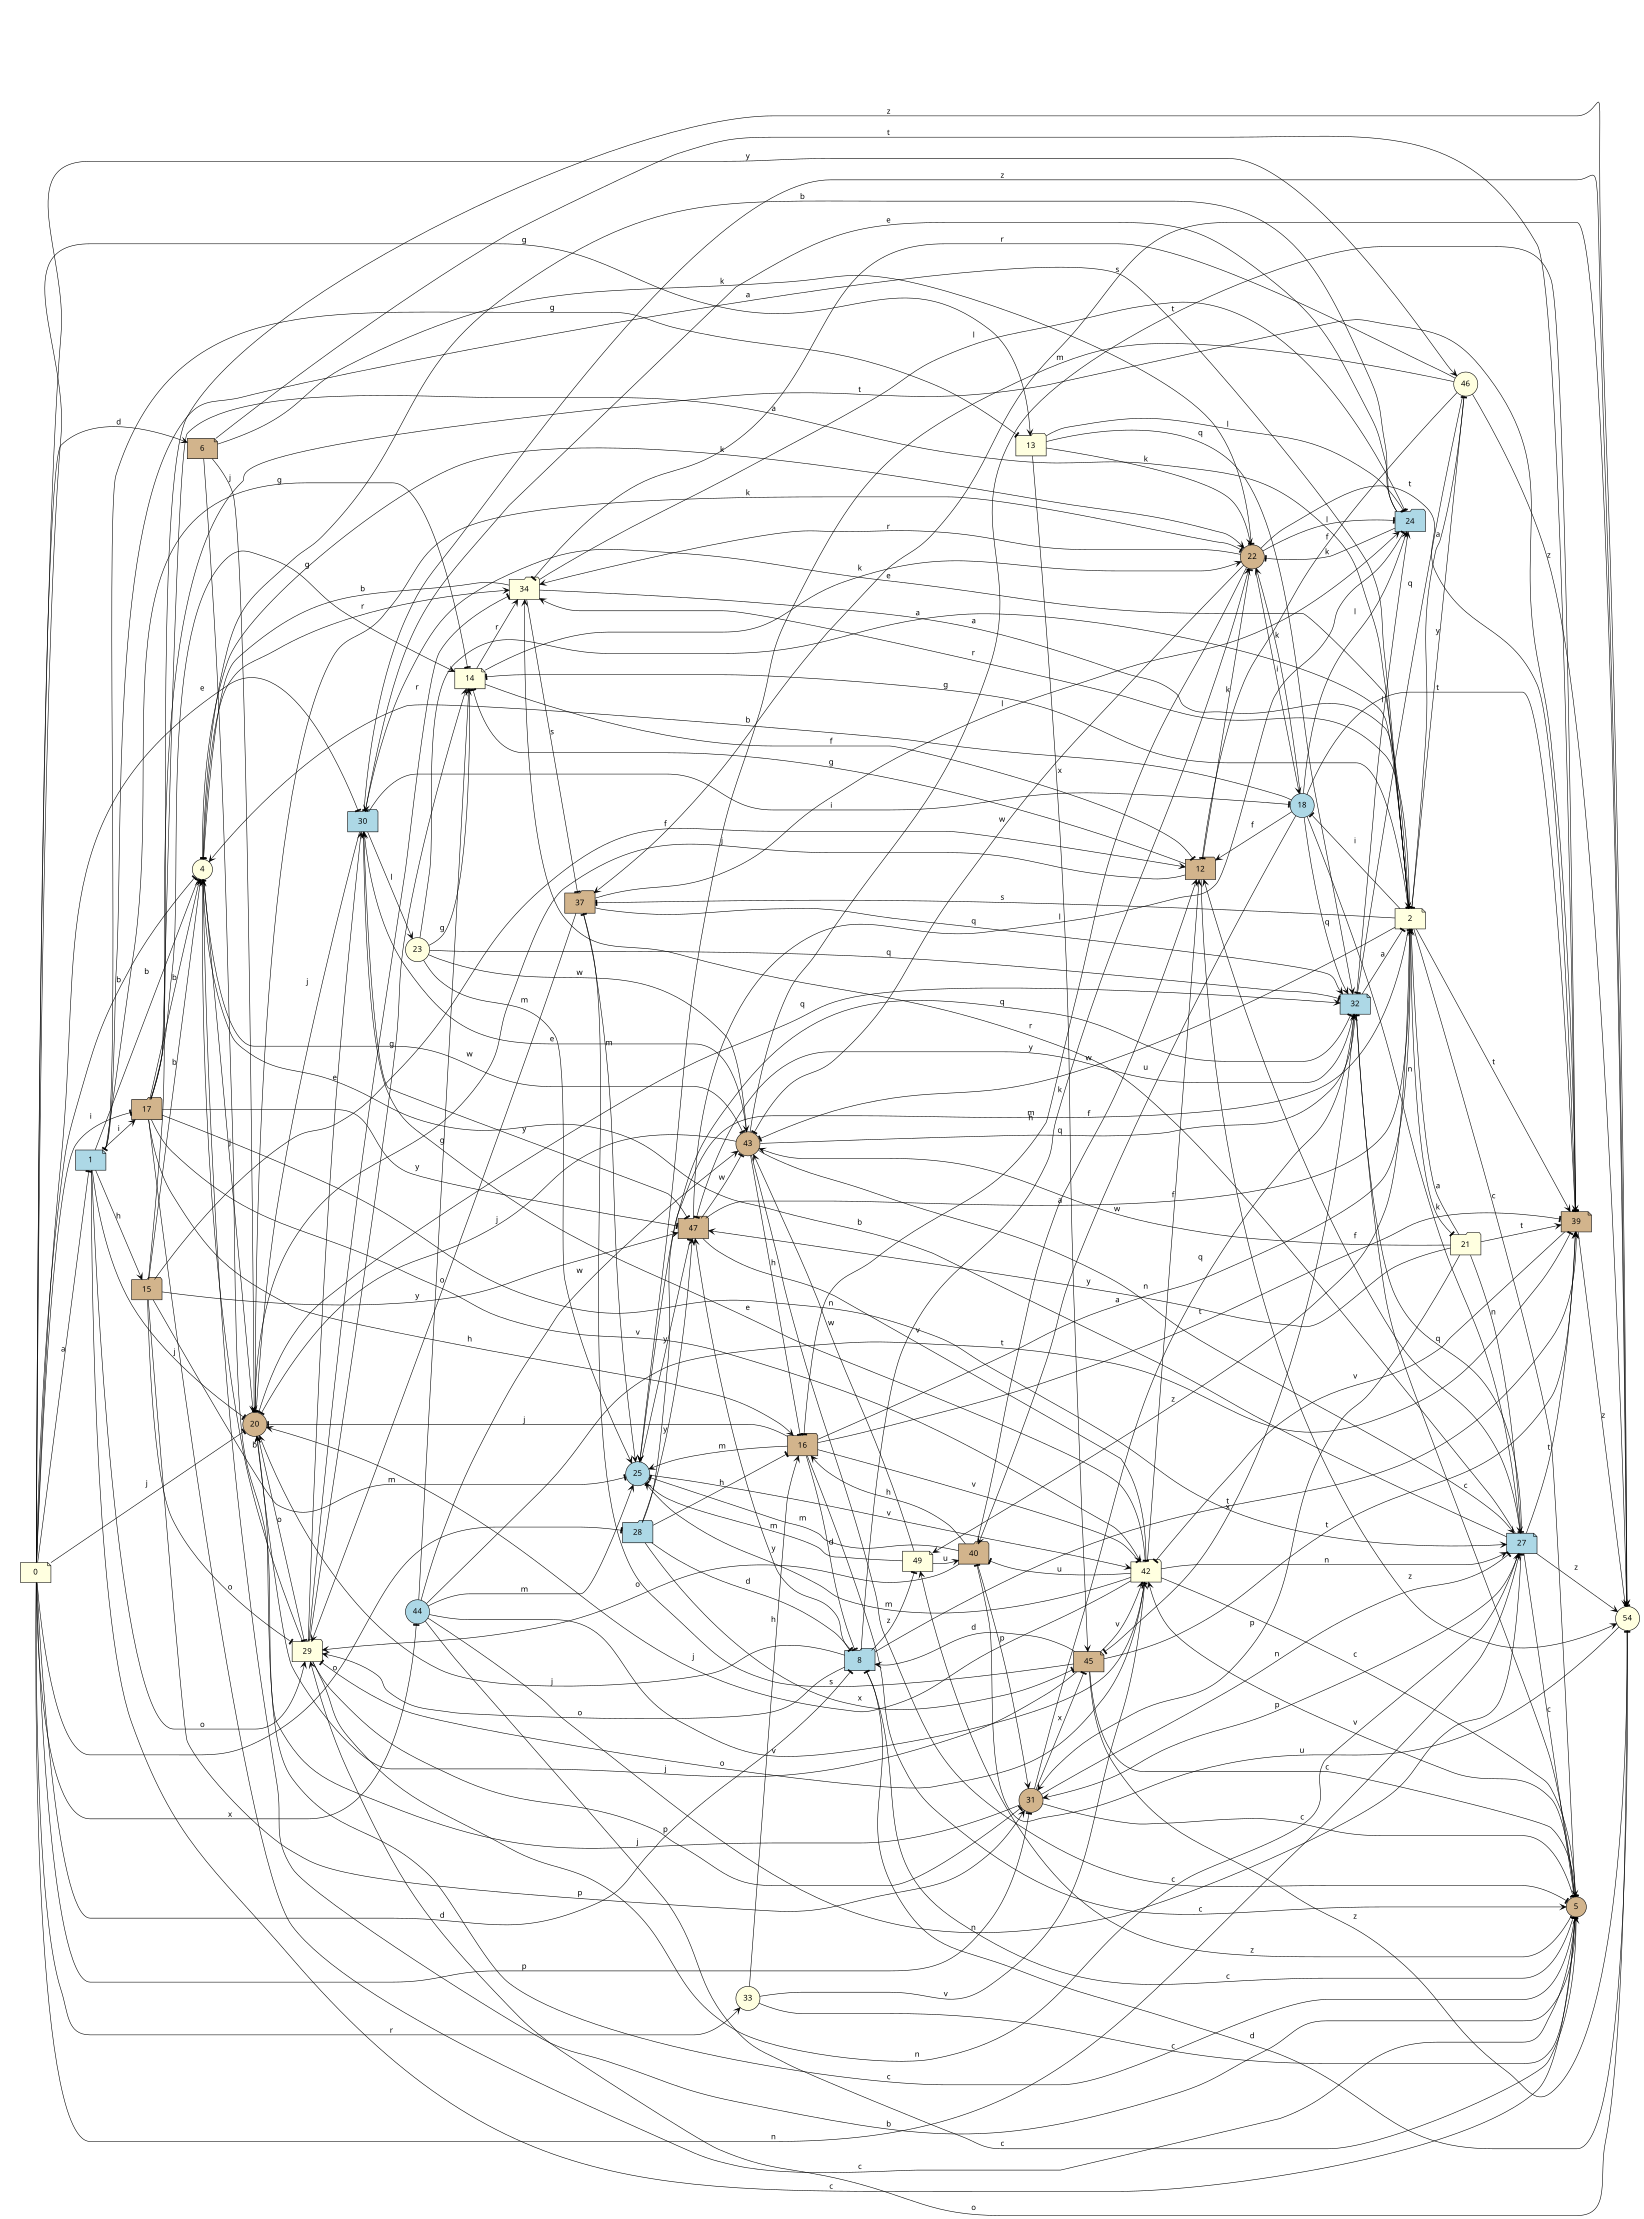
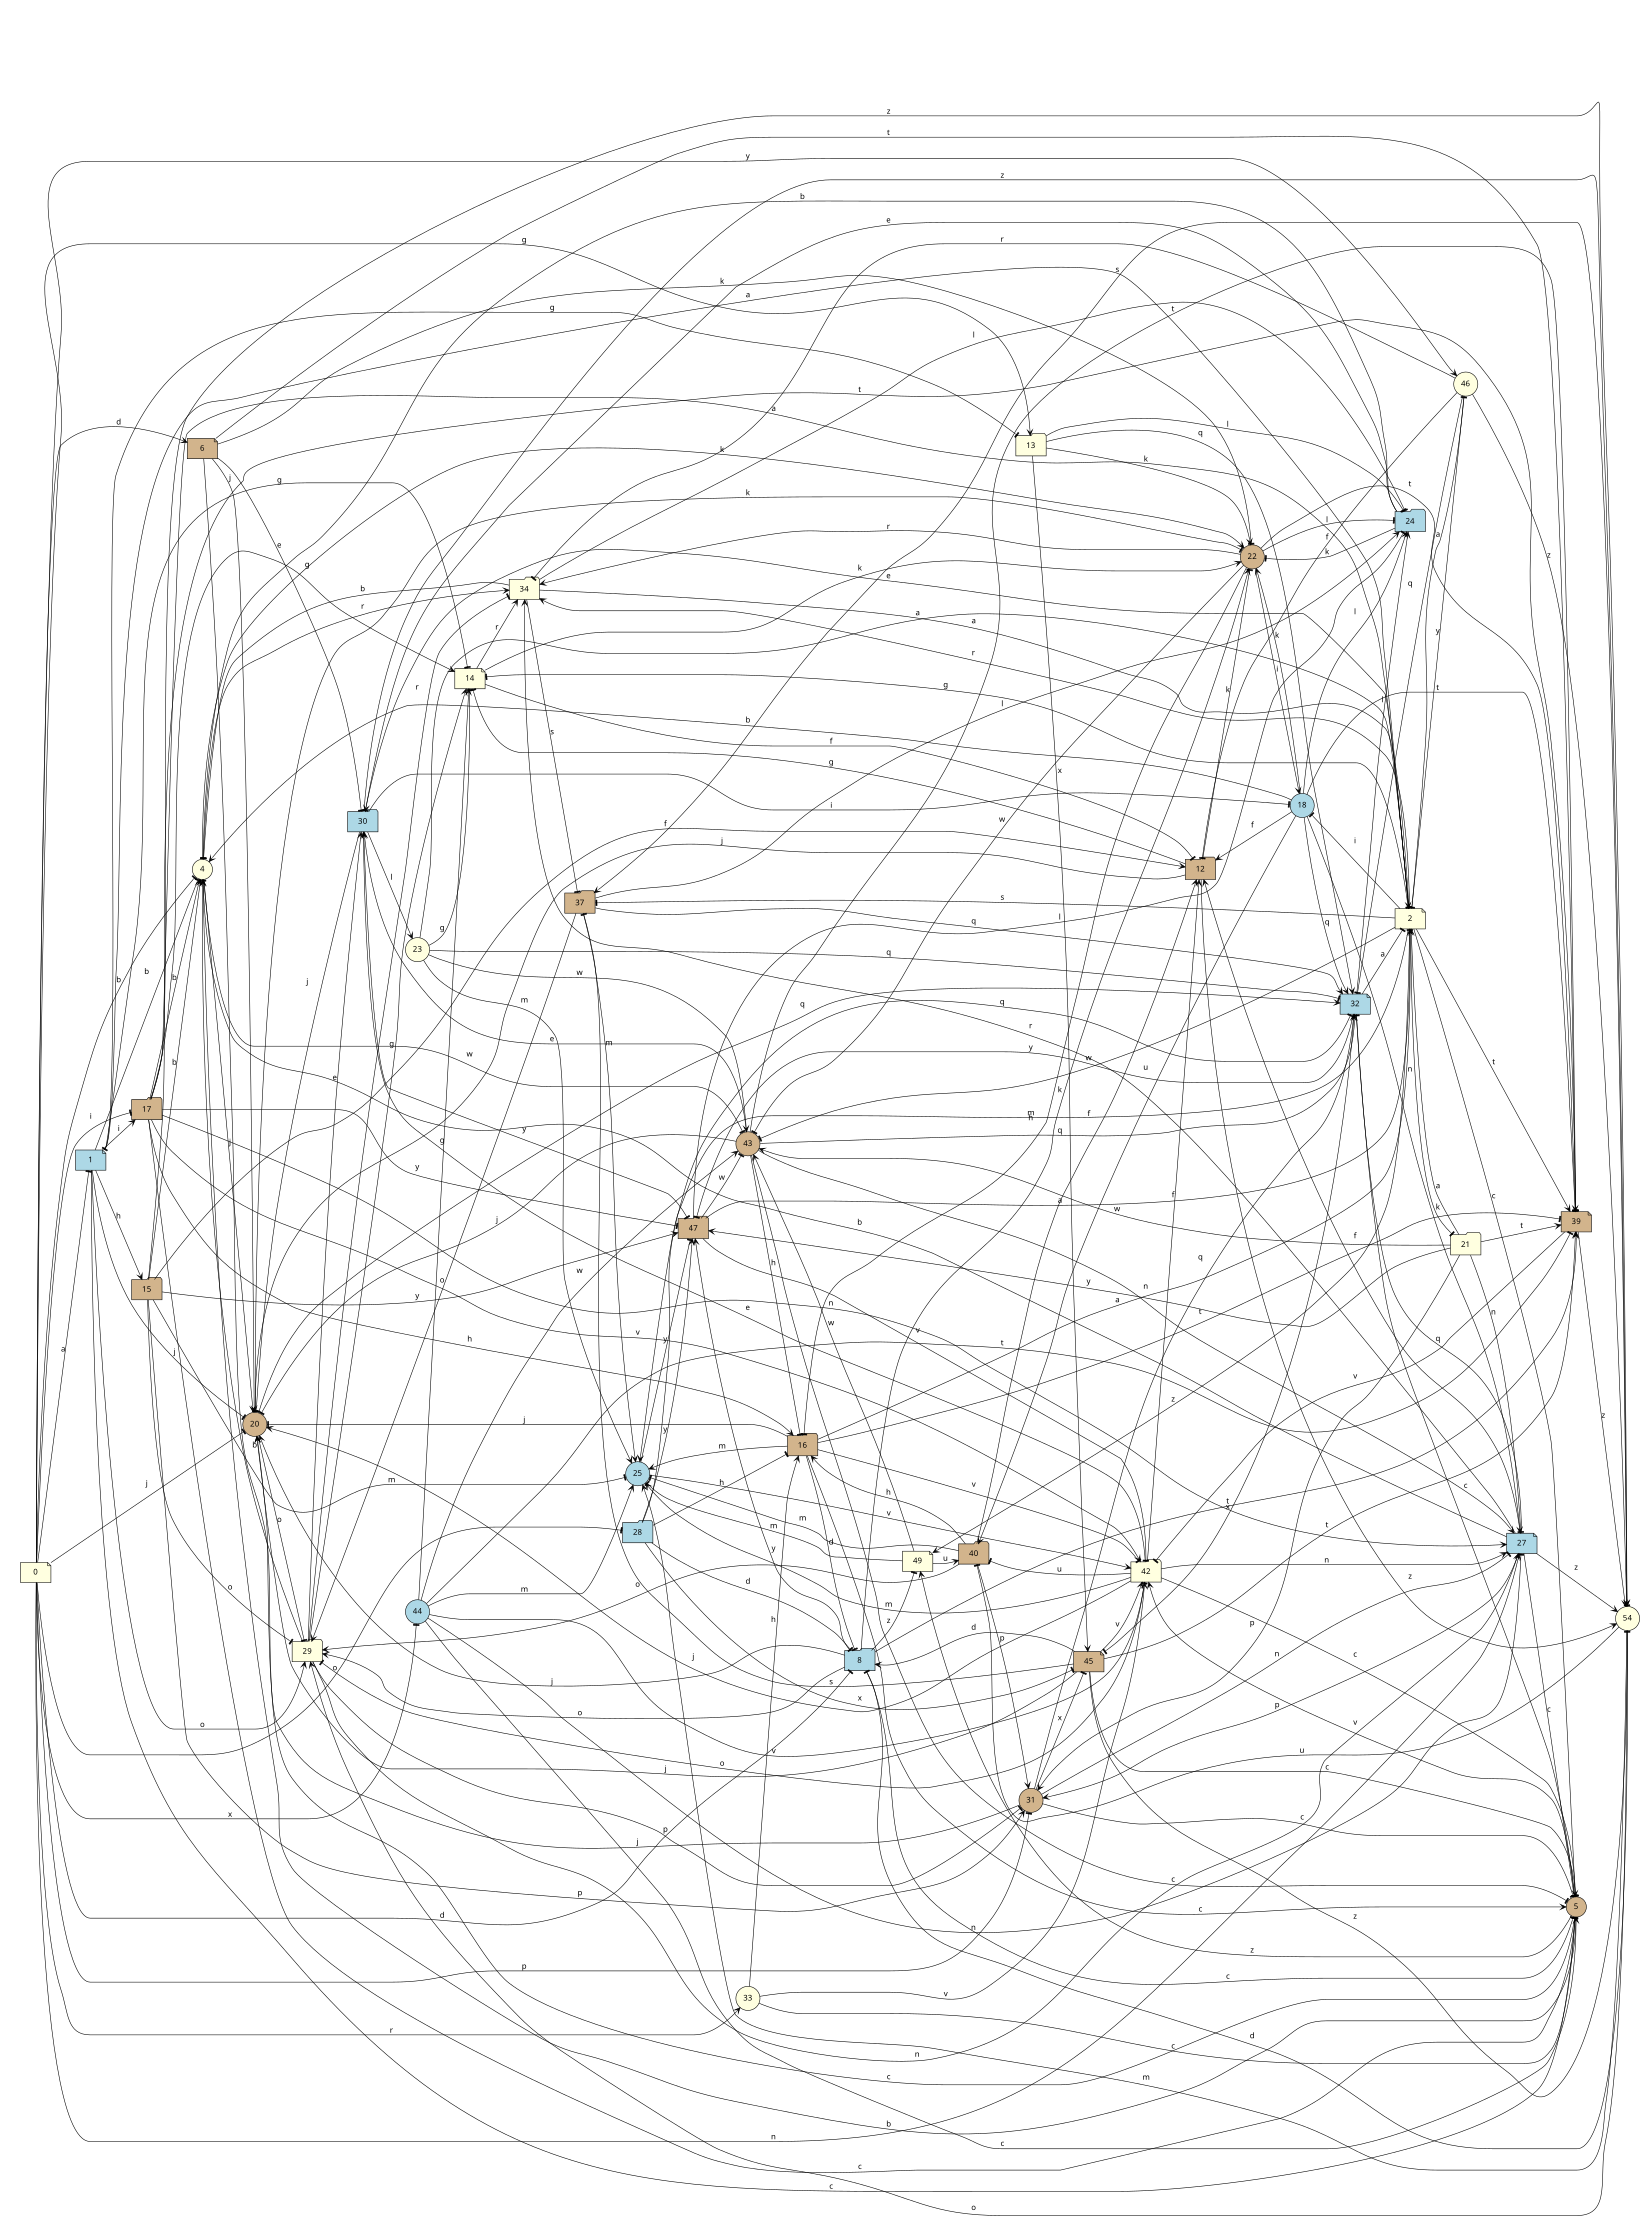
(765, 690) -> (1168, 2090)
(71, 997) -> (312, 624)
(1562, 1387) -> none
